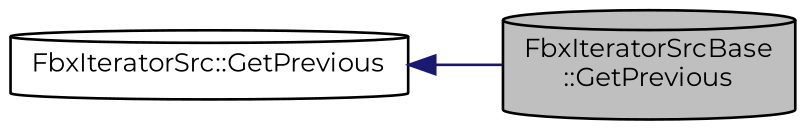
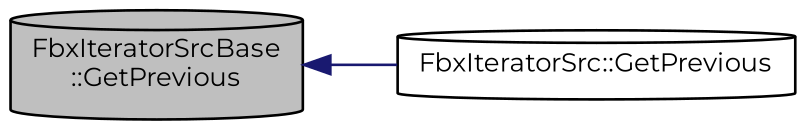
(469, 65) -> (364, 65)
